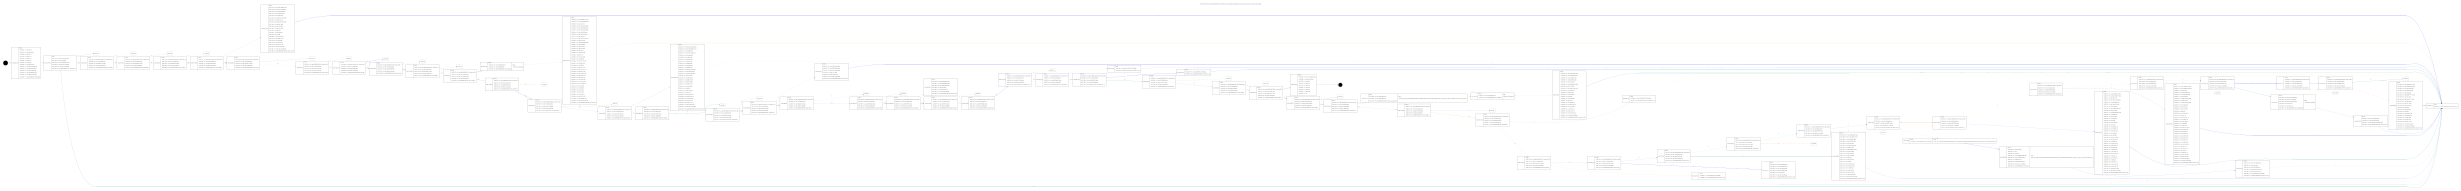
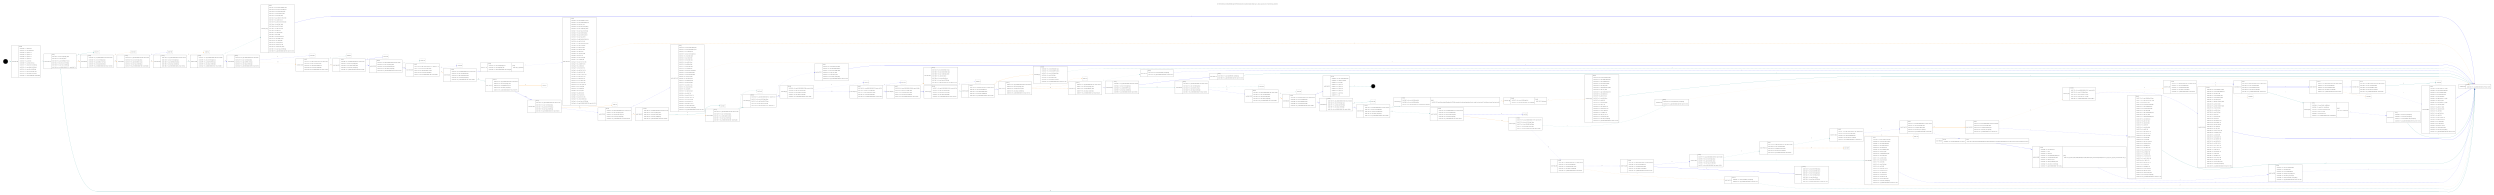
none -> (1050, 75)
